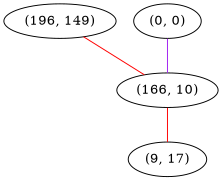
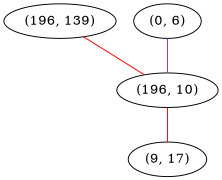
(60, 21) -> (60, 21)
(167, 21) -> (167, 21)
(167, 90) -> (167, 90)
